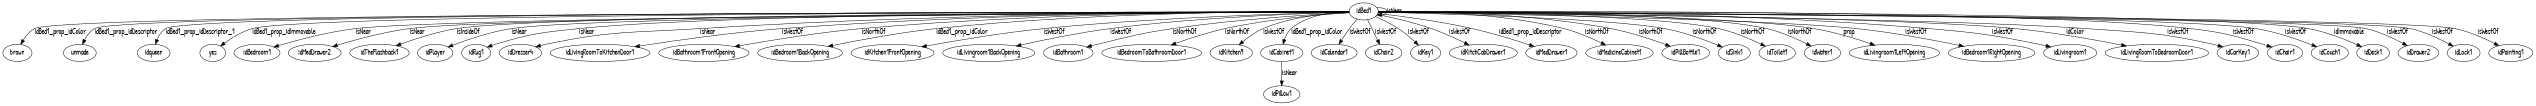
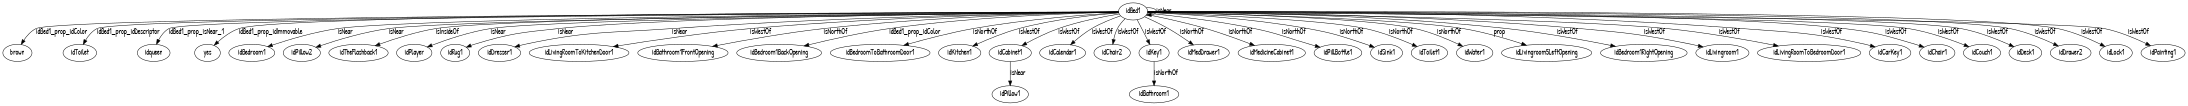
(1219, 23) -> (1154, 71)
(200, 32) -> (197, 32)
(1317, 32) -> (1069, 32)
(1530, 32) -> (1192, 32)
(2075, 32) -> (1729, 32)
(2349, 32) -> (1997, 32)
(80, 53) -> (80, 53)
(315, 53) -> (302, 53)
(520, 53) -> (499, 53)
(893, 53) -> none
(989, 53) -> none
(1231, 53) -> (960, 53)
(1483, 53) -> none
(1894, 53) -> (1547, 53)
